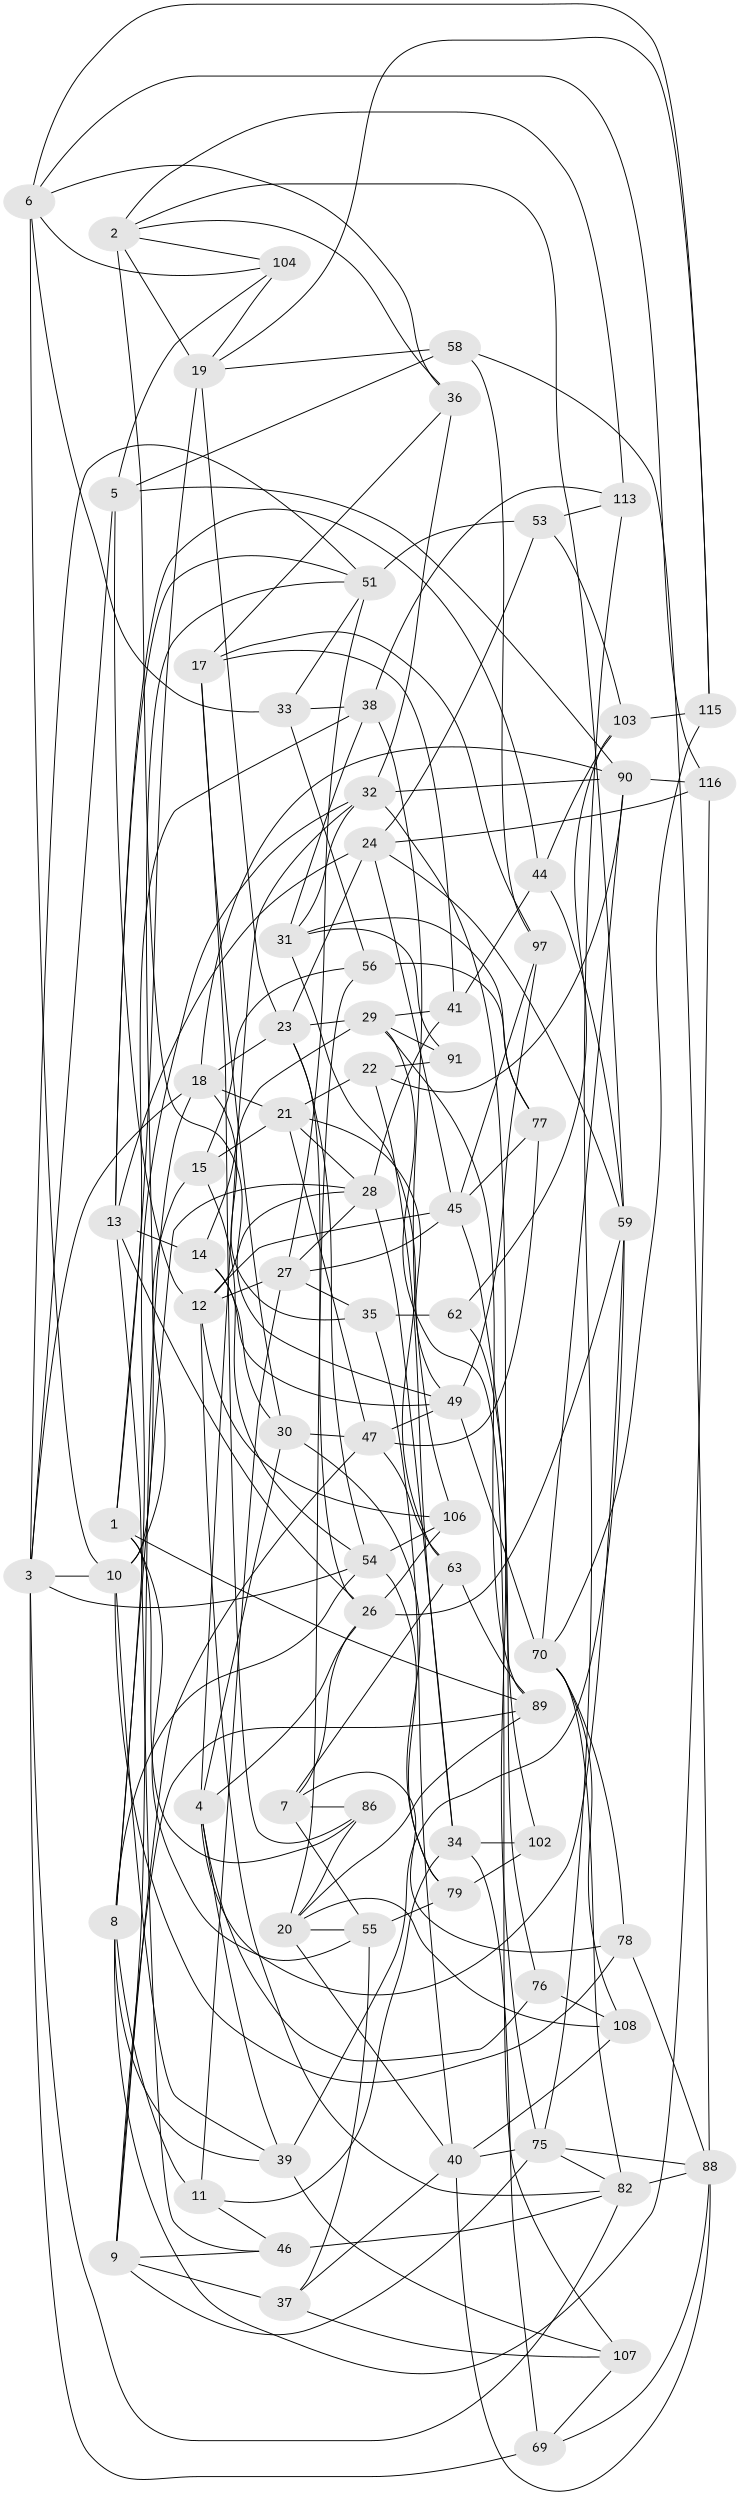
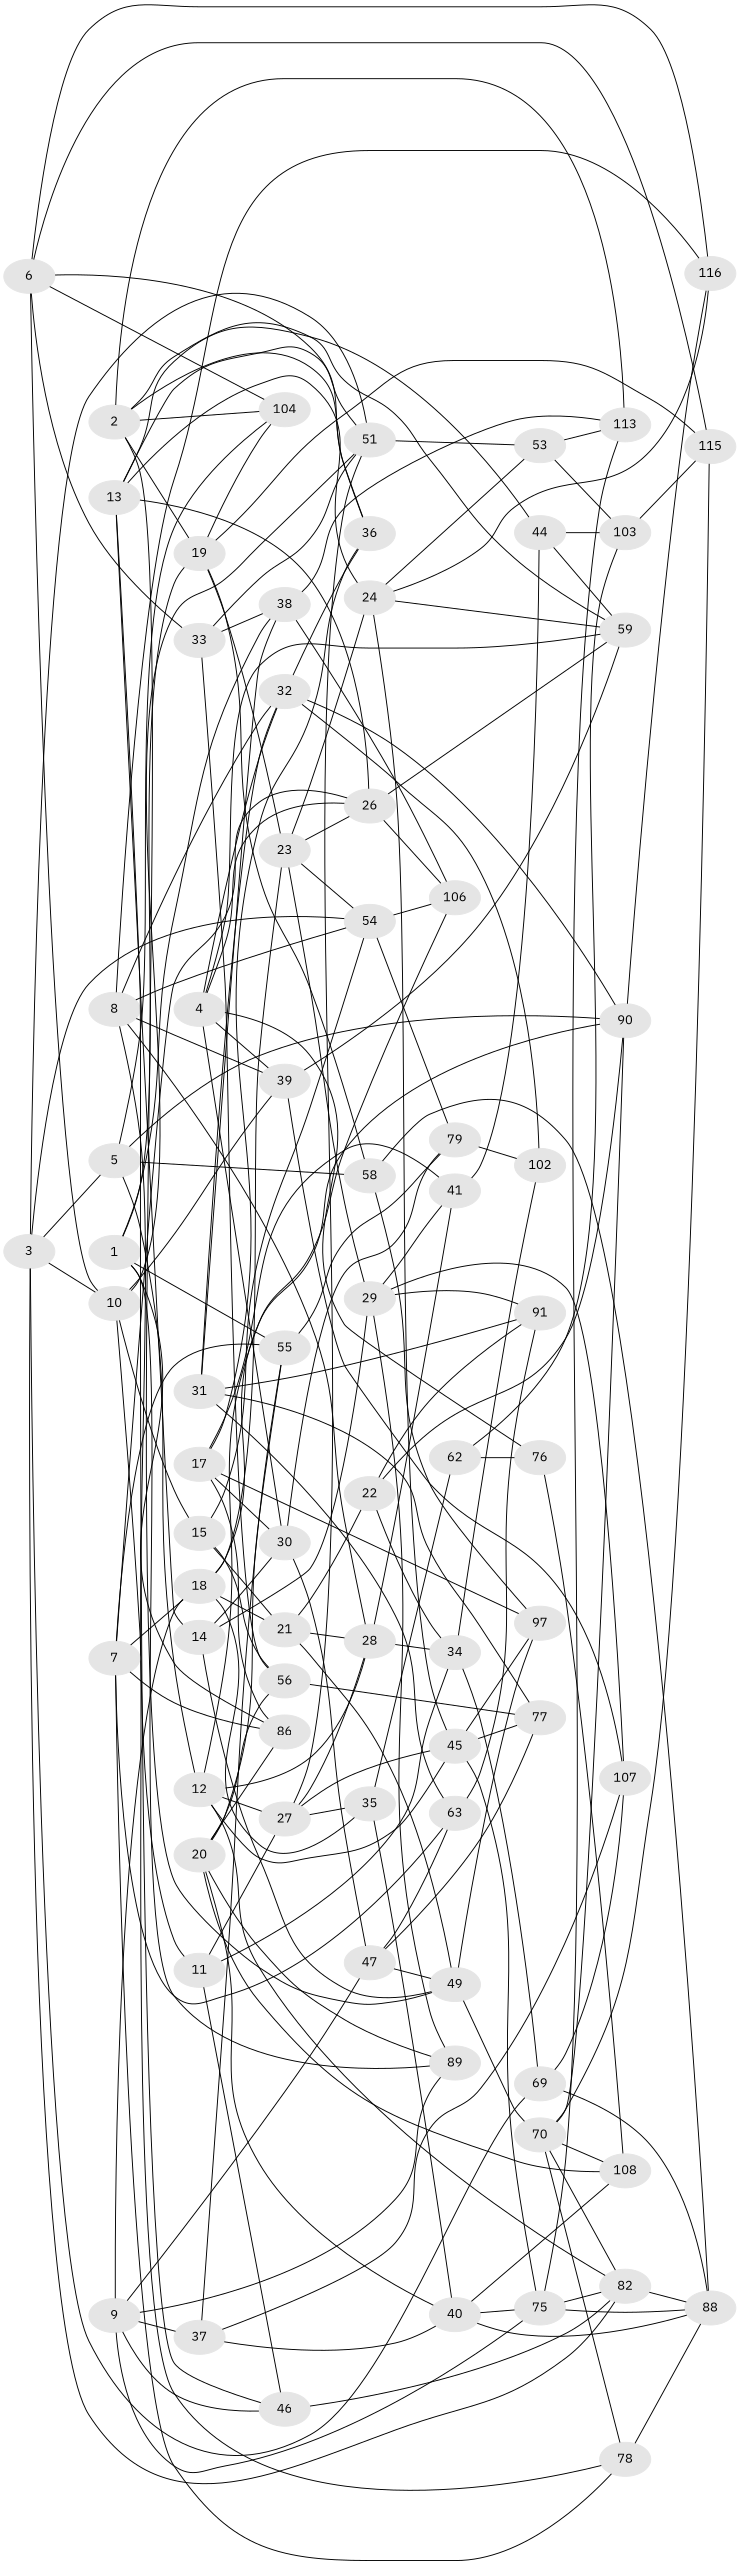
(63, 1295) -> (161, 1619)
(340, 1327) -> none
(490, 1641) -> (506, 1566)
